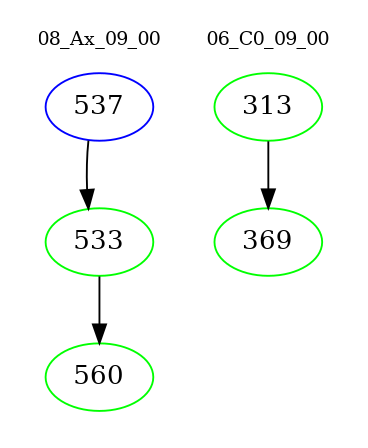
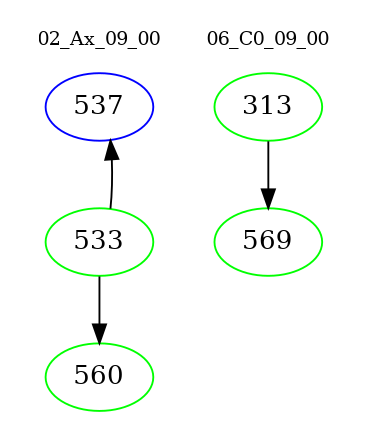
(99, 40) -> (99, 40)
(87, 165) -> (112, 184)
(268, 242) -> (268, 242)
